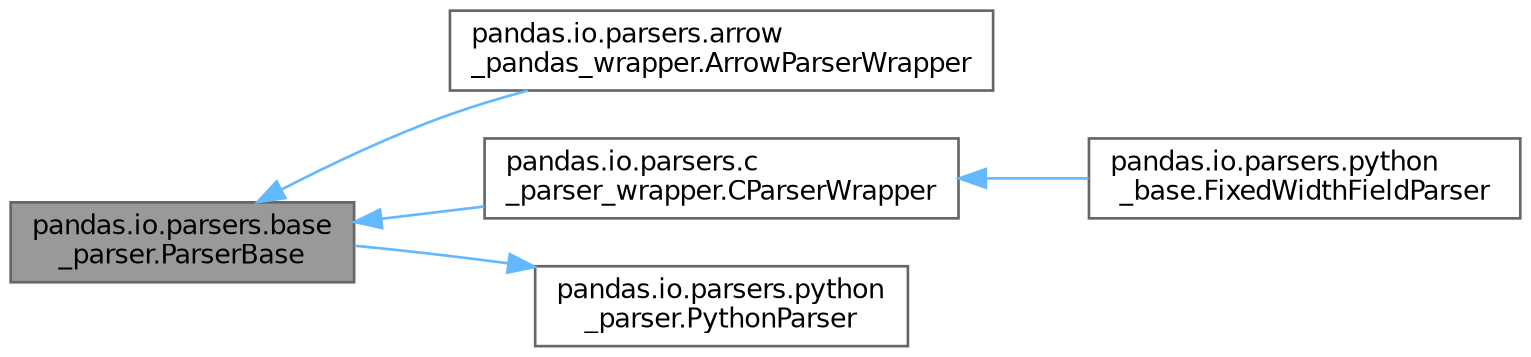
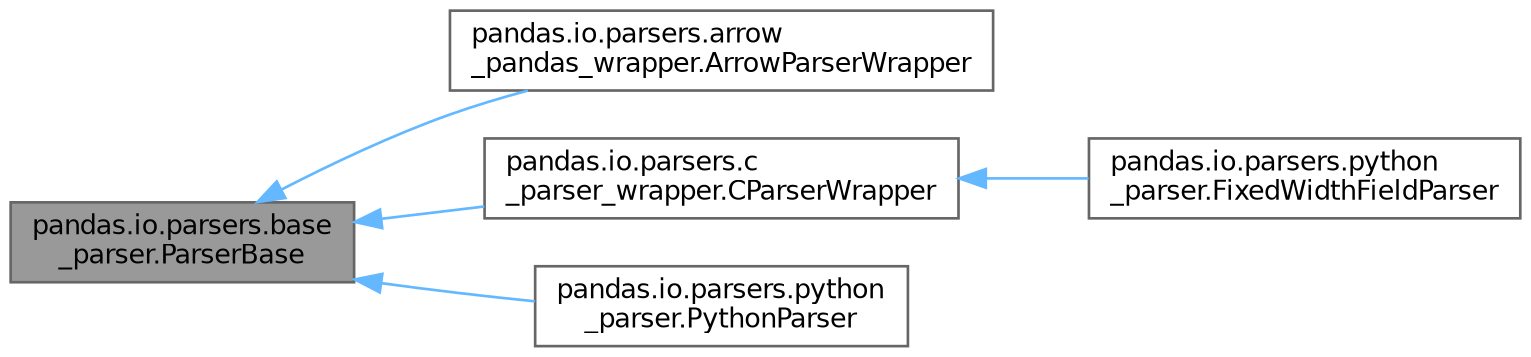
(1305, 178) -> (1305, 178)
(431, 254) -> (458, 293)
